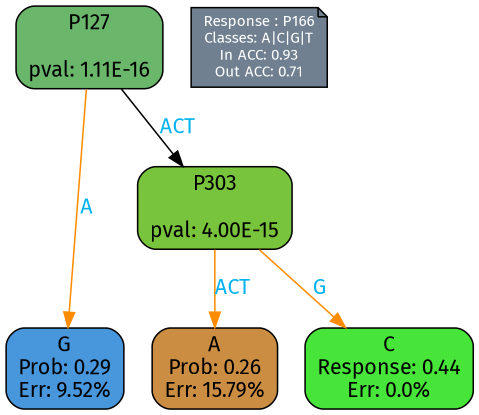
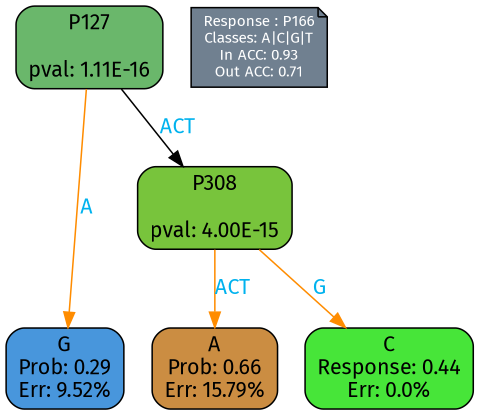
(215, 208) -> (215, 208)
(215, 369) -> (215, 369)
